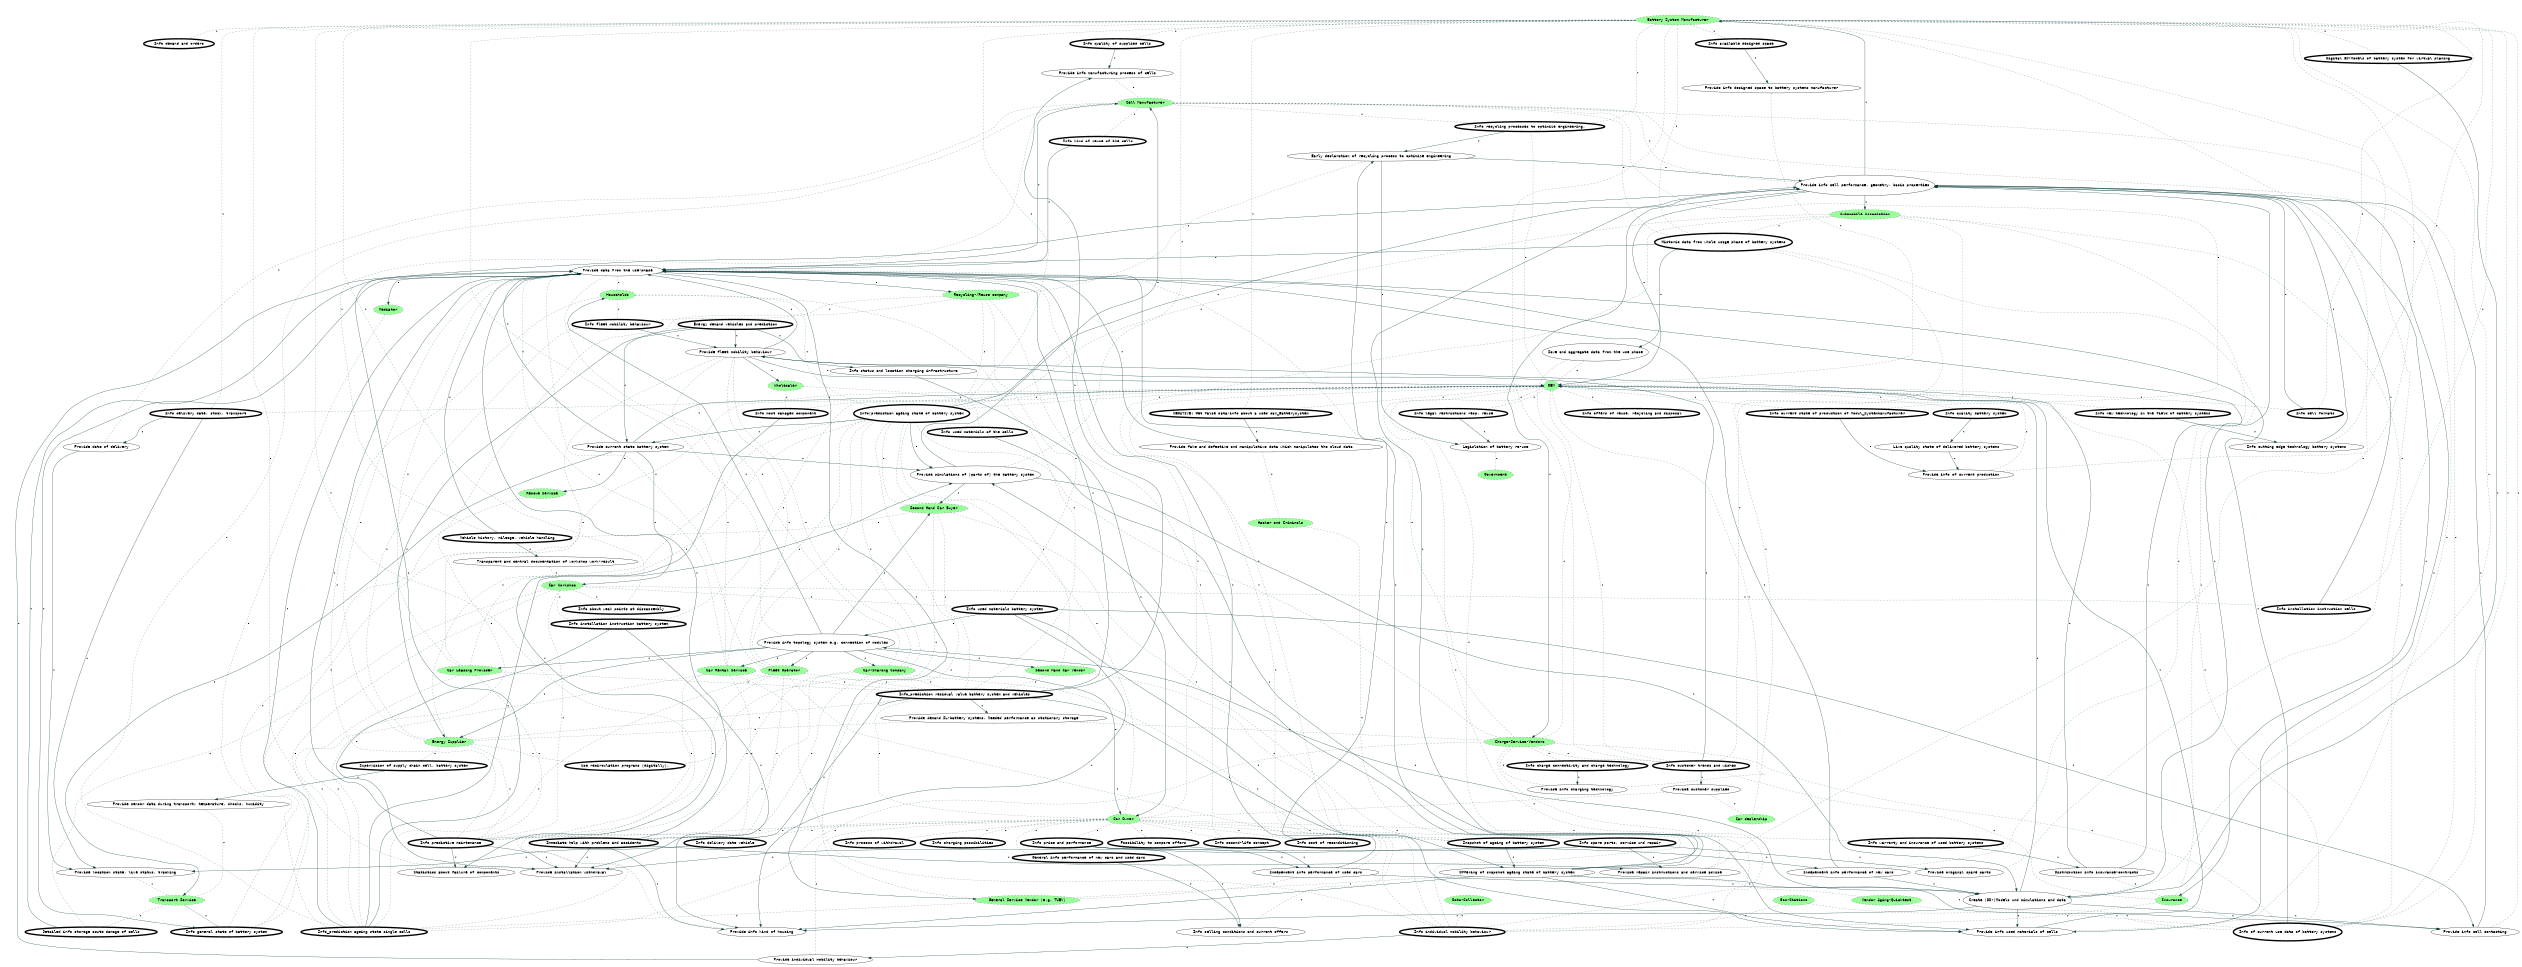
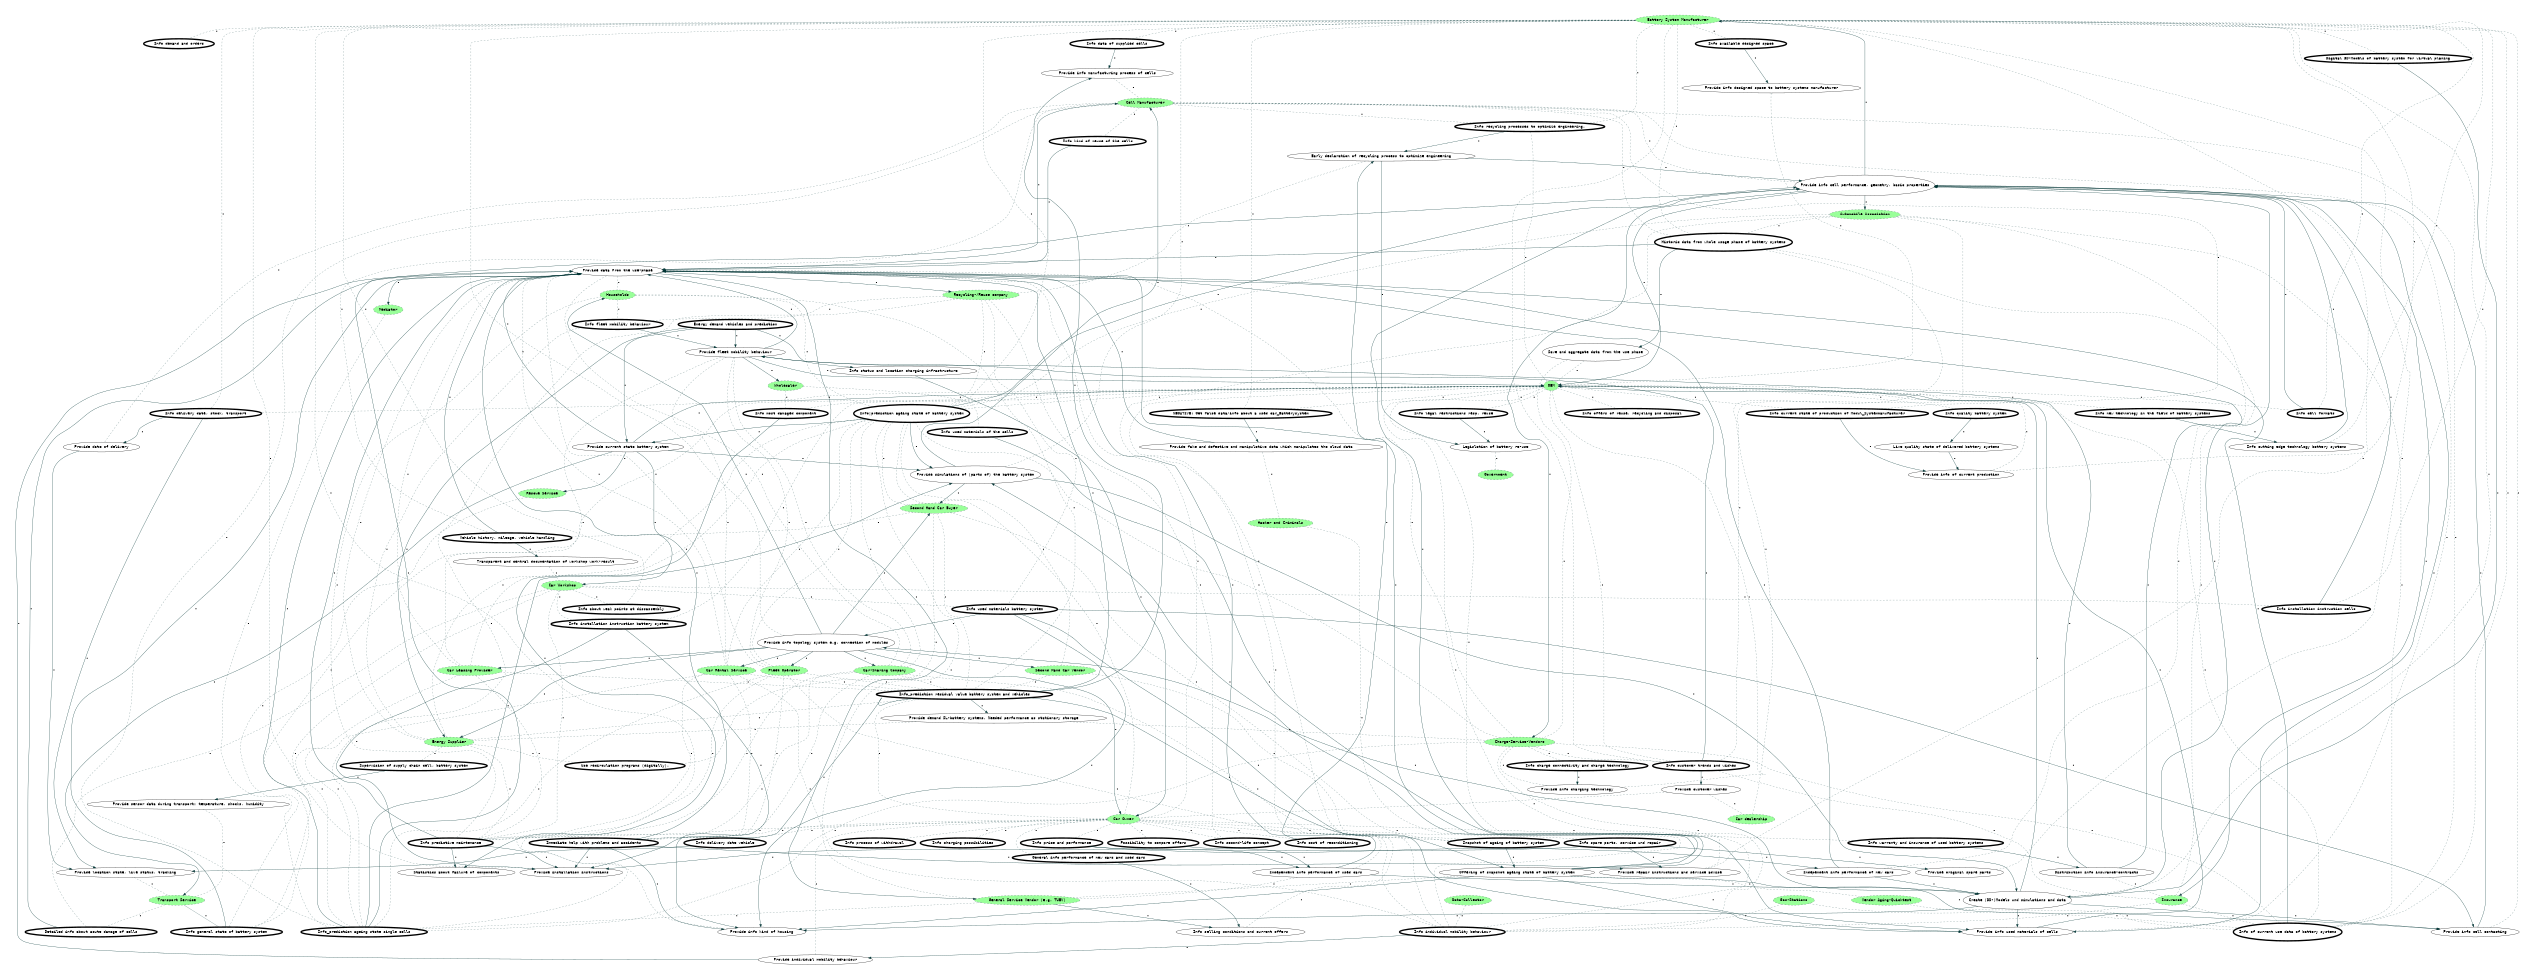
(1117, 44) -> (1117, 44)
(48, 459) -> (234, 566)
(1701, 790) -> (1701, 790)
(1181, 858) -> (1132, 916)
(571, 872) -> (571, 872)
(91, 932) -> (91, 932)
